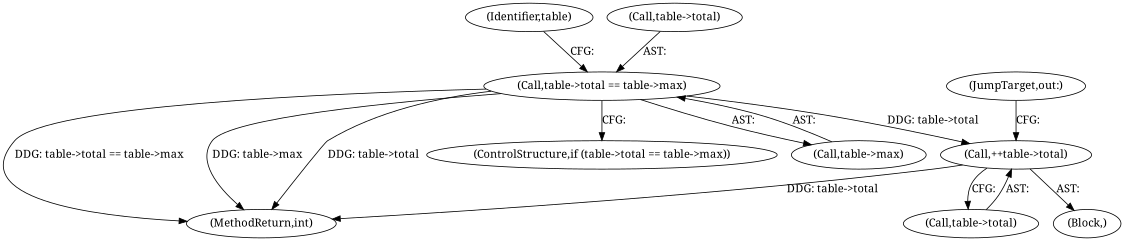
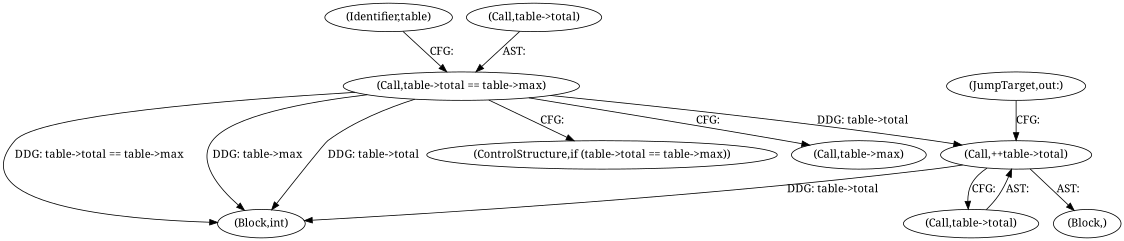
(760, 115) -> none
(745, 121) -> (709, 121)
(261, 224) -> (261, 224)
